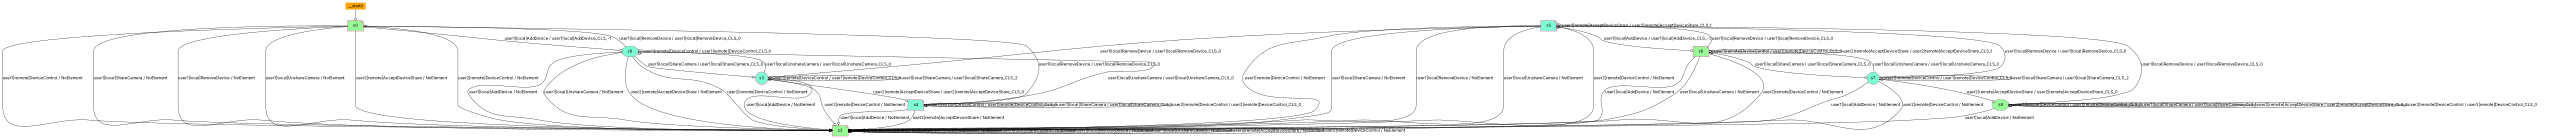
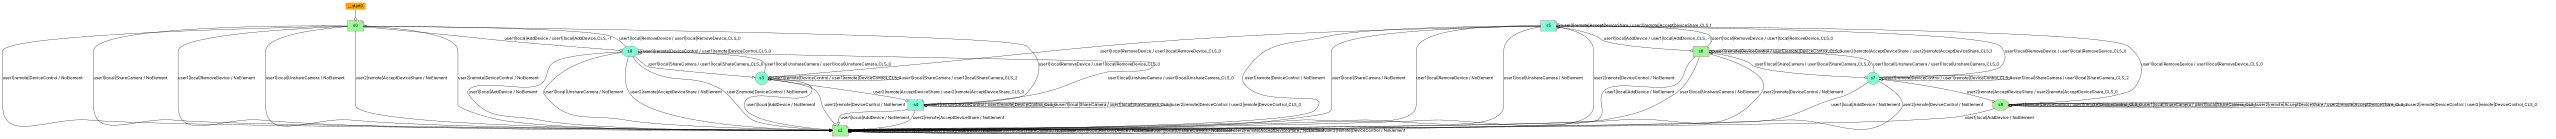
(735, 56) -> (735, 56)
(762, 78) -> (762, 78)
(2001, 105) -> (2001, 105)
